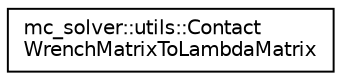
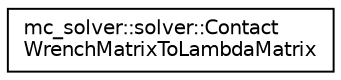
(171, 40) -> (171, 40)
